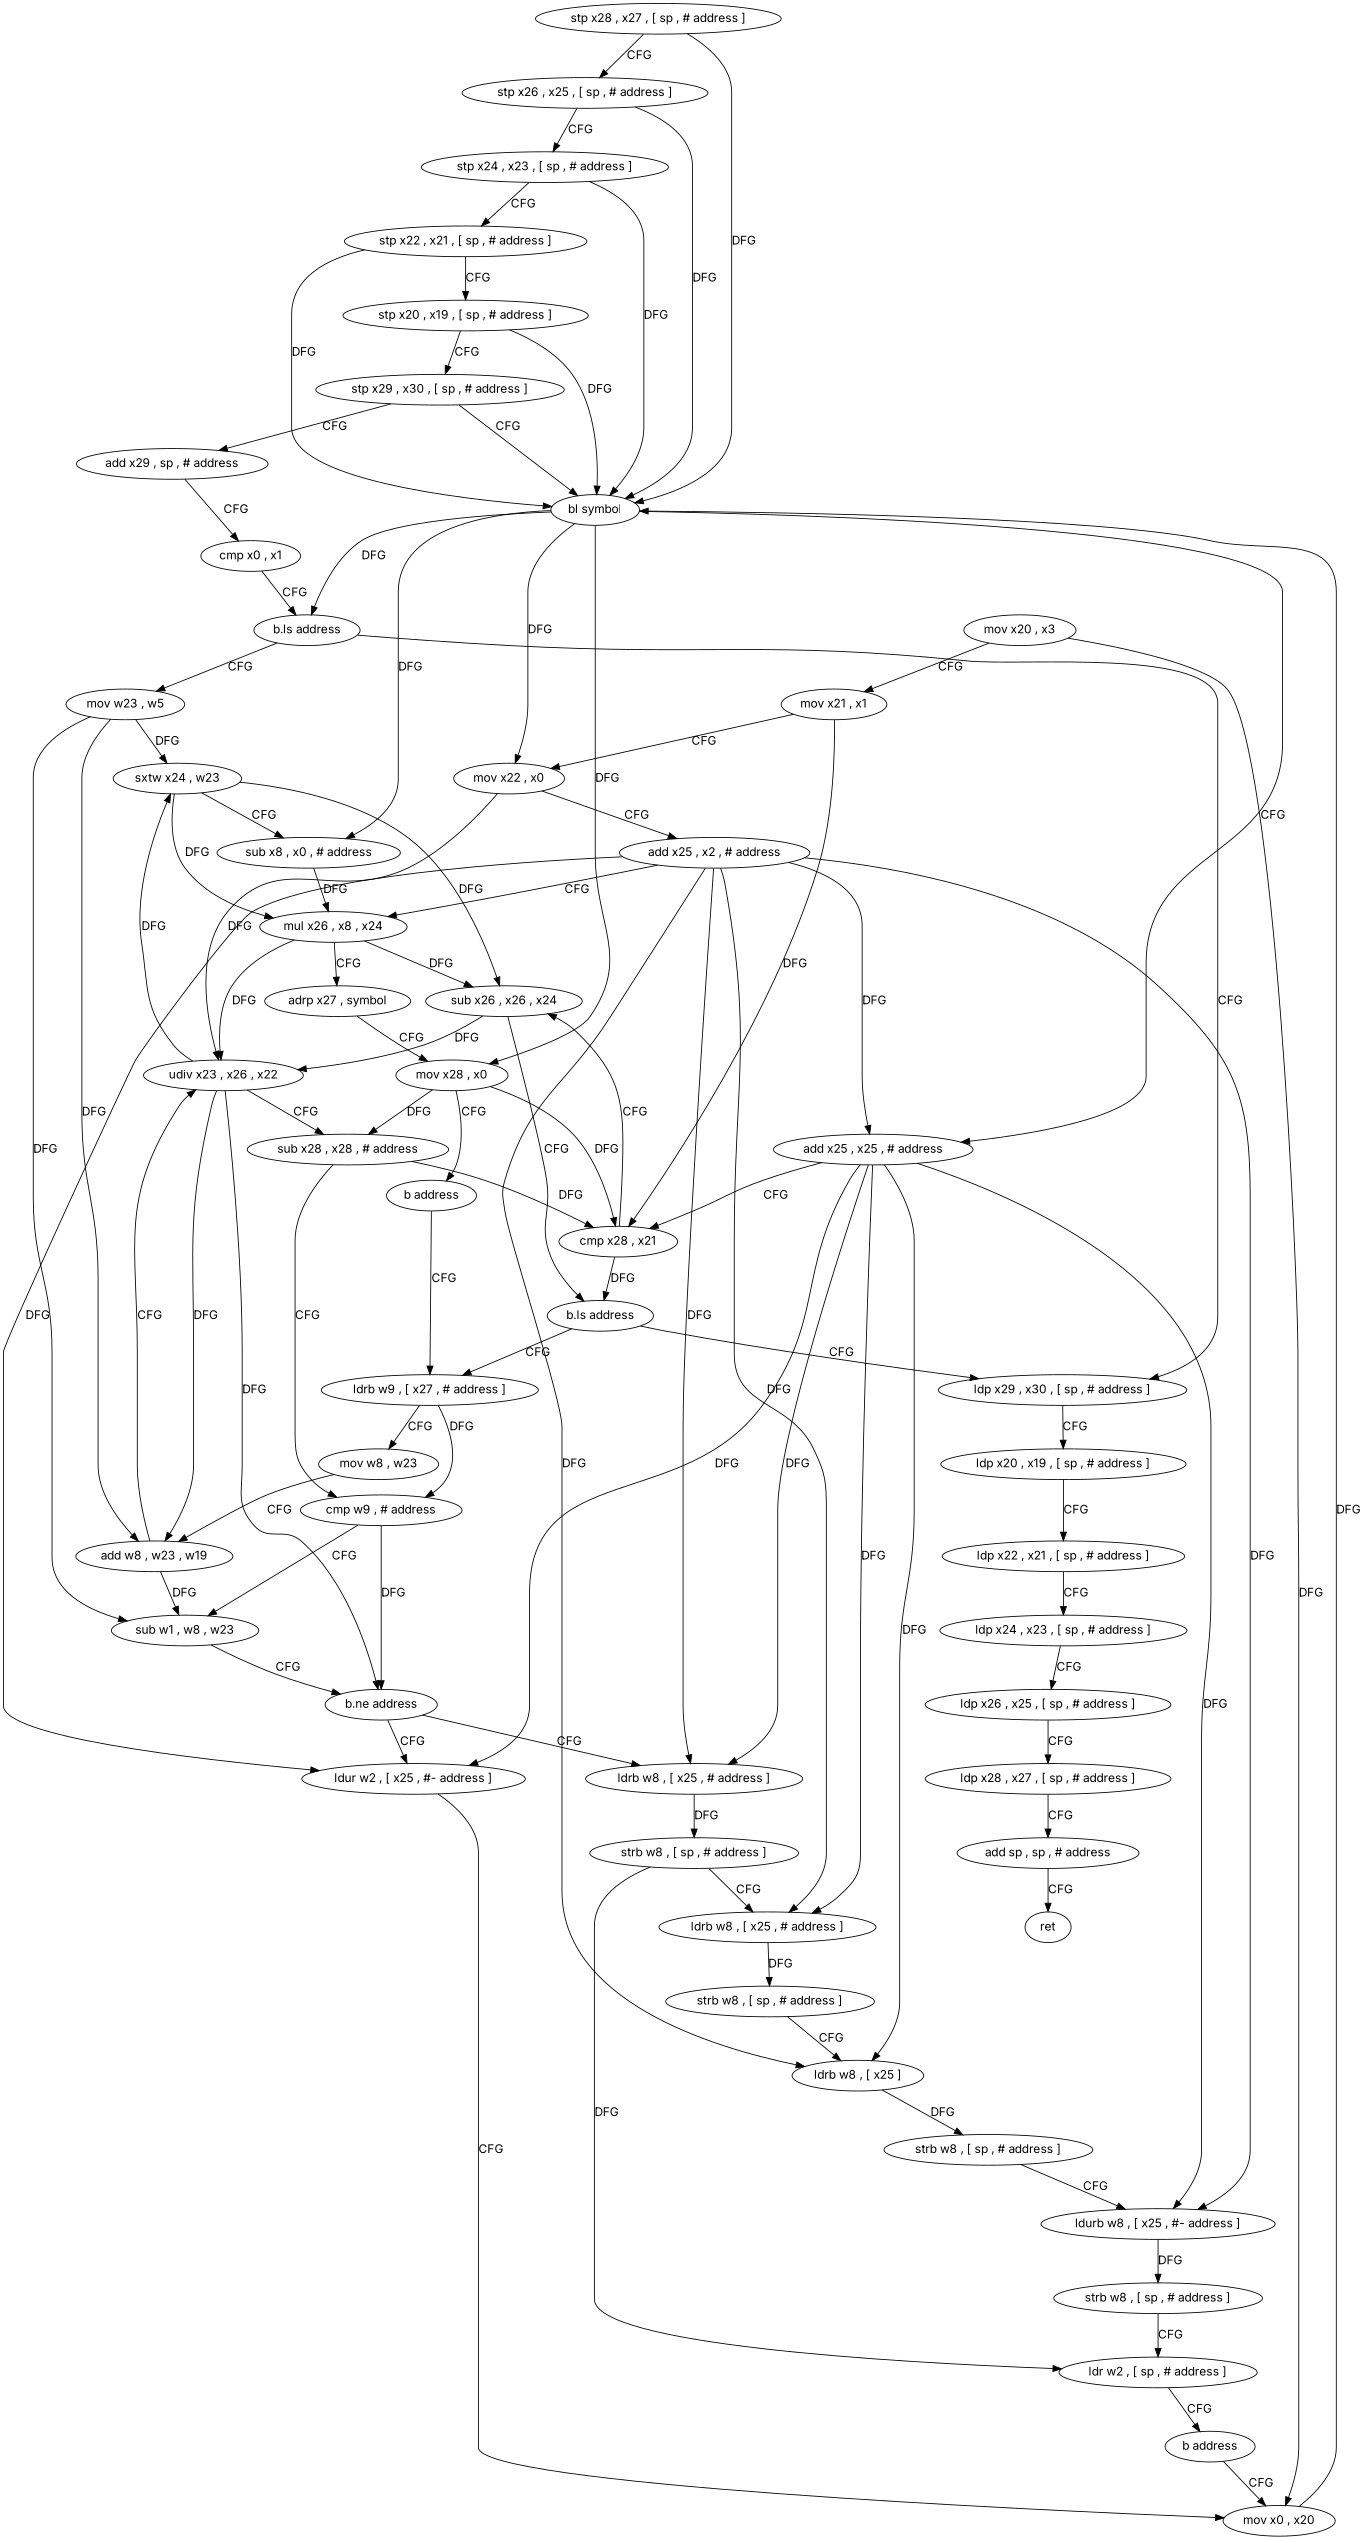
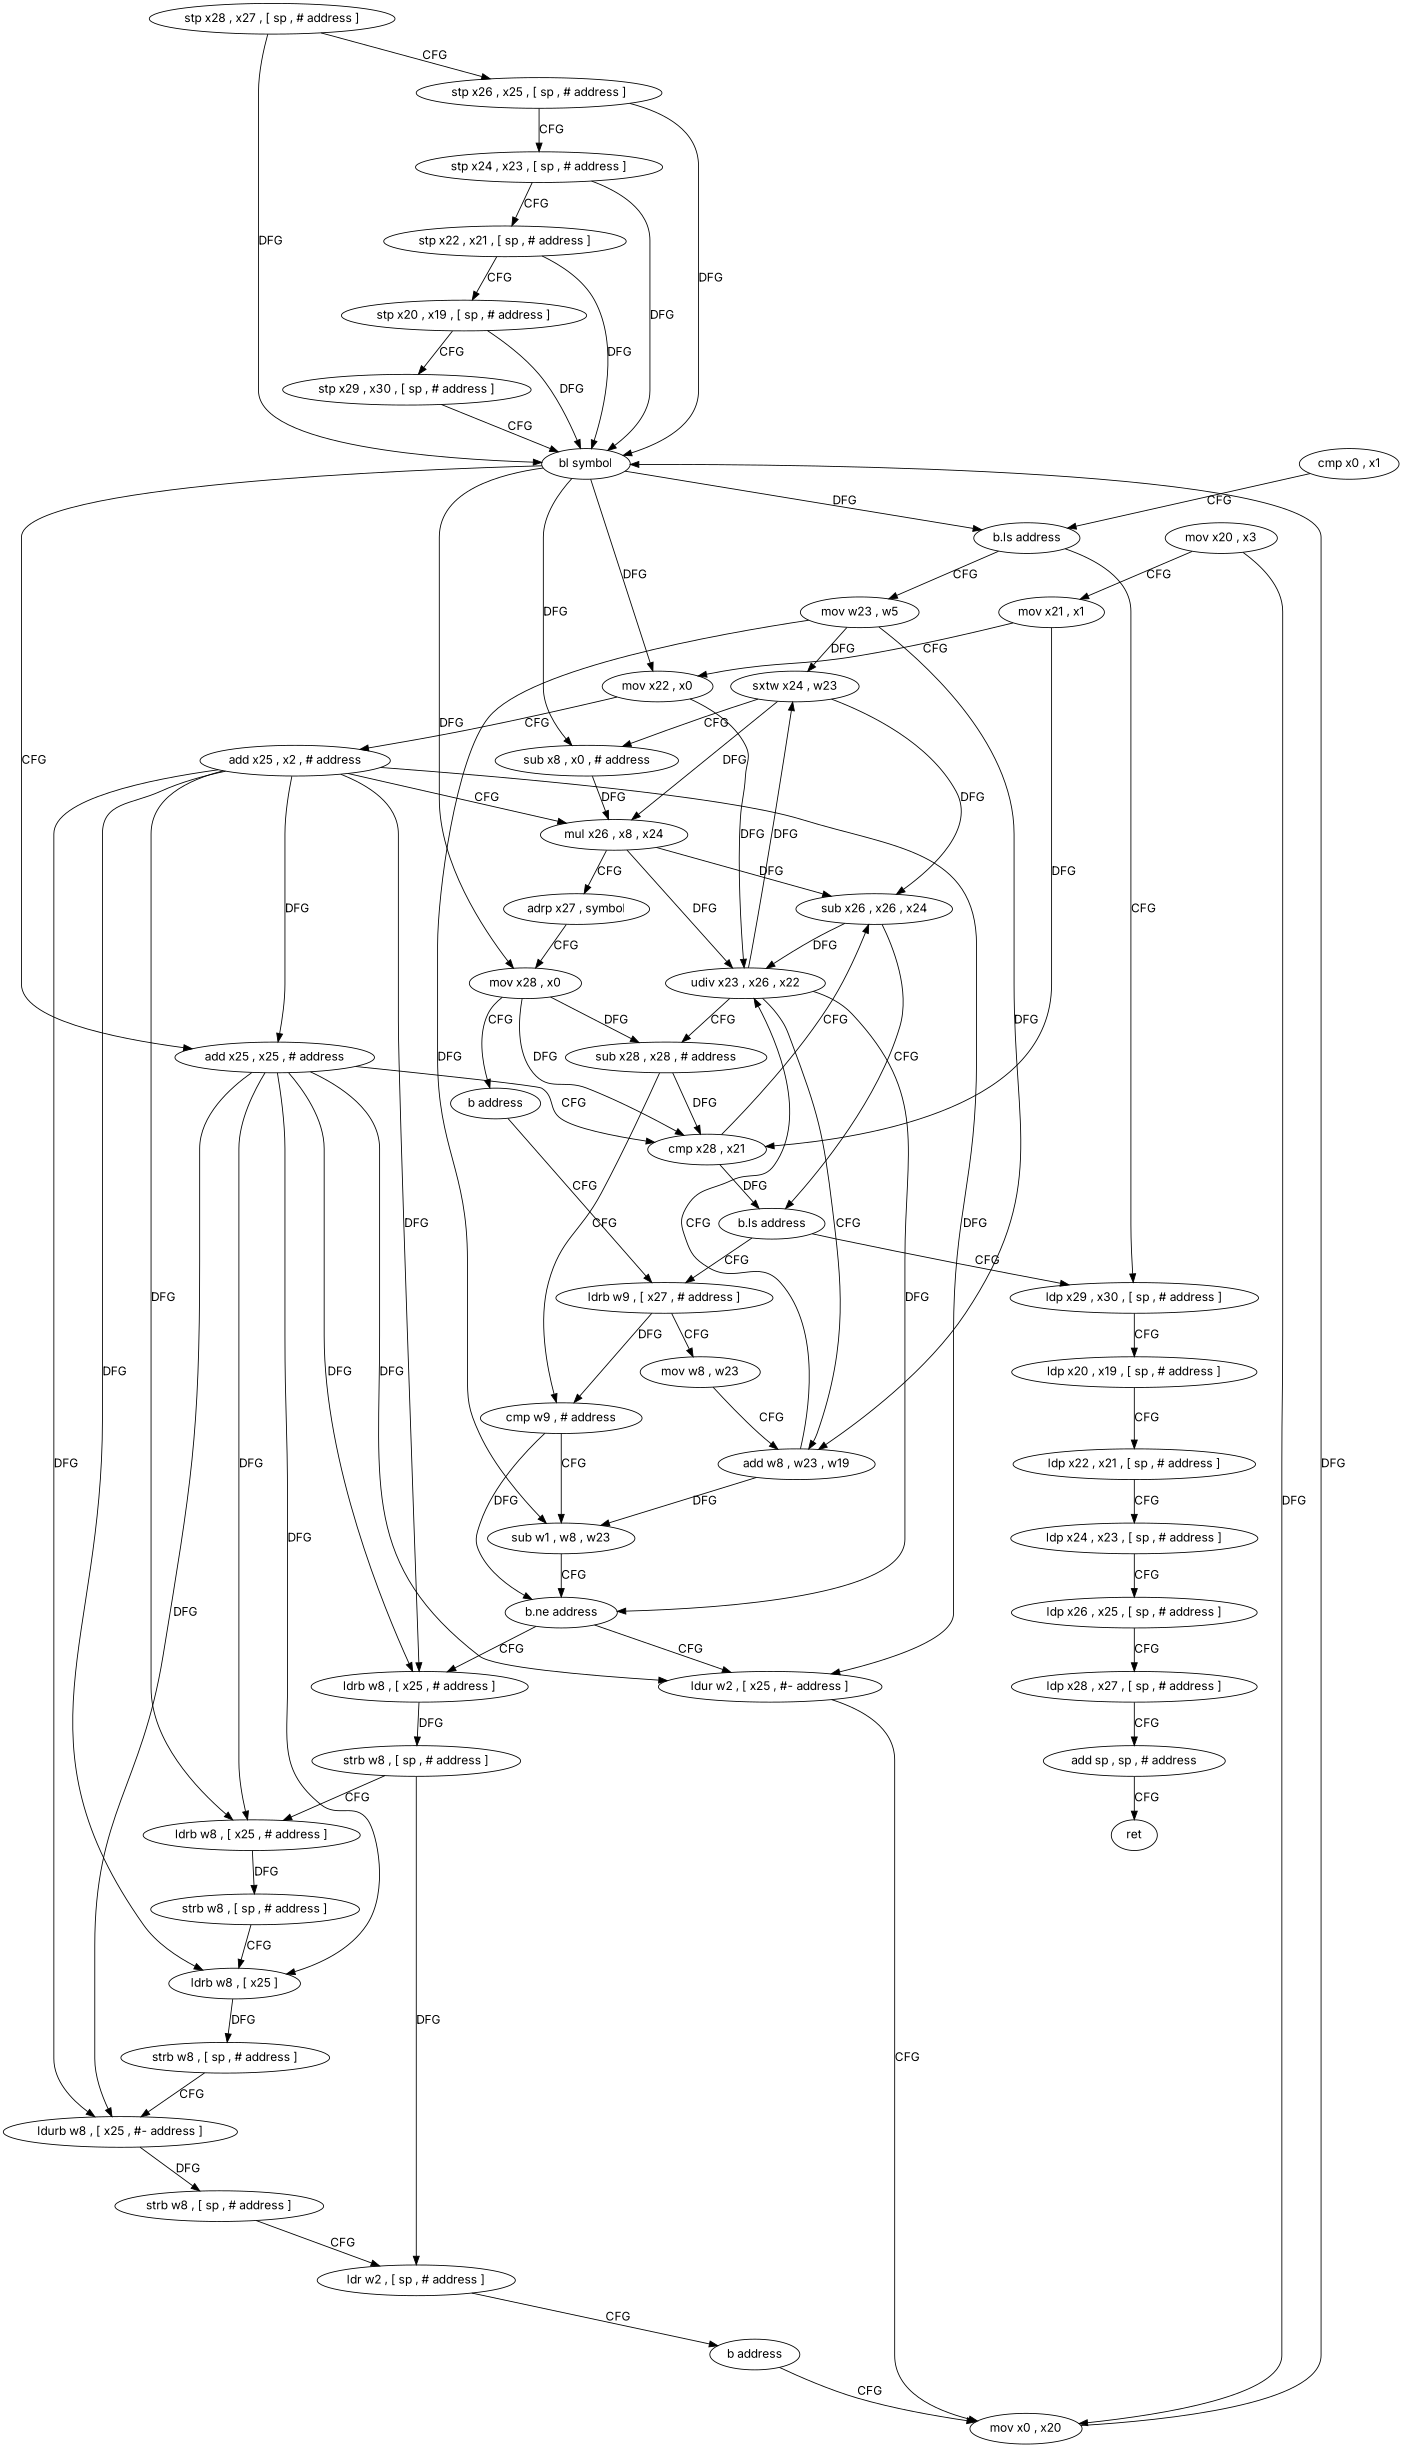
(172, 464) -> none
(206, 1316) -> (849, 1224)
